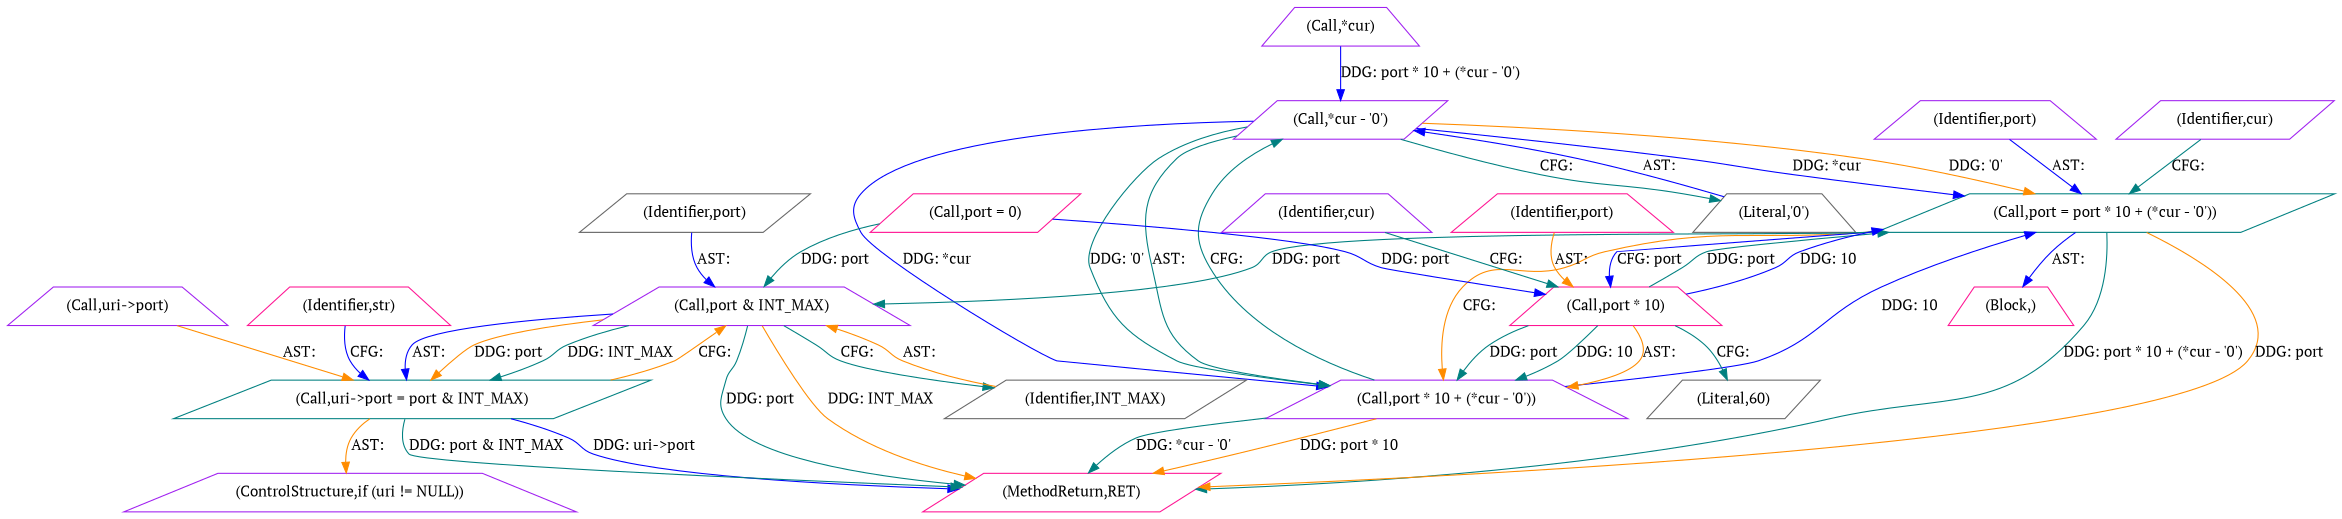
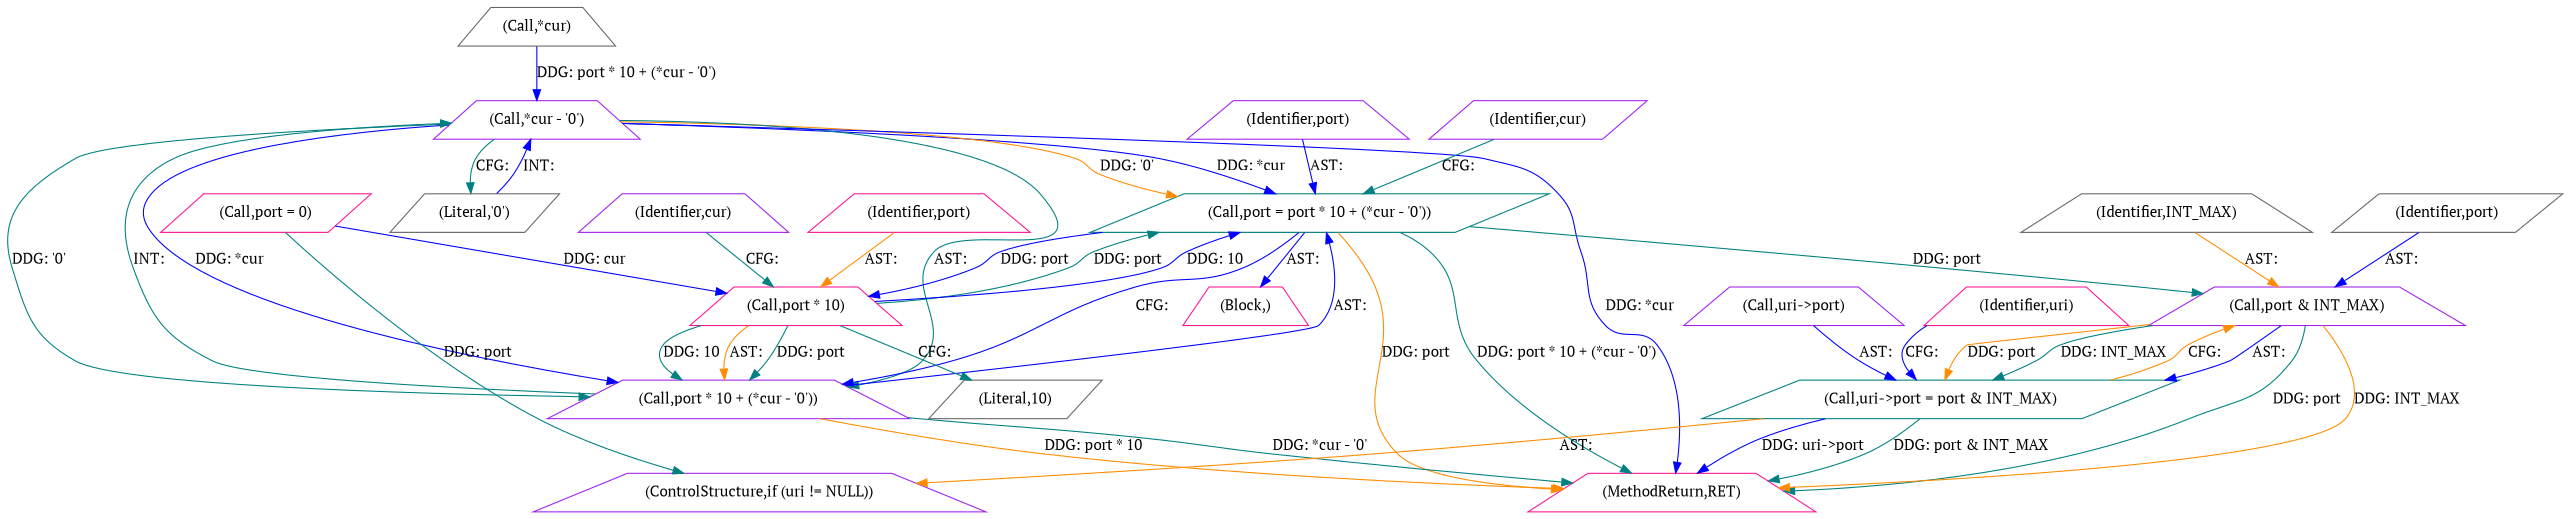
(1341, 27) -> (537, 27)
(1341, 120) -> (537, 120)
none -> (1256, 145)
(1661, 167) -> (541, 167)
(1774, 213) -> (475, 213)
(821, 242) -> (465, 375)
(1598, 254) -> (1078, 308)
(1229, 260) -> (151, 260)
(1416, 260) -> (595, 260)
(1650, 260) -> (1035, 260)
(349, 306) -> (2026, 306)
(1910, 306) -> (1352, 306)
(260, 351) -> (1848, 353)
(878, 371) -> none
(1095, 399) -> (2167, 213)
(1734, 399) -> (1015, 399)
(1072, 493) -> (1672, 493)
